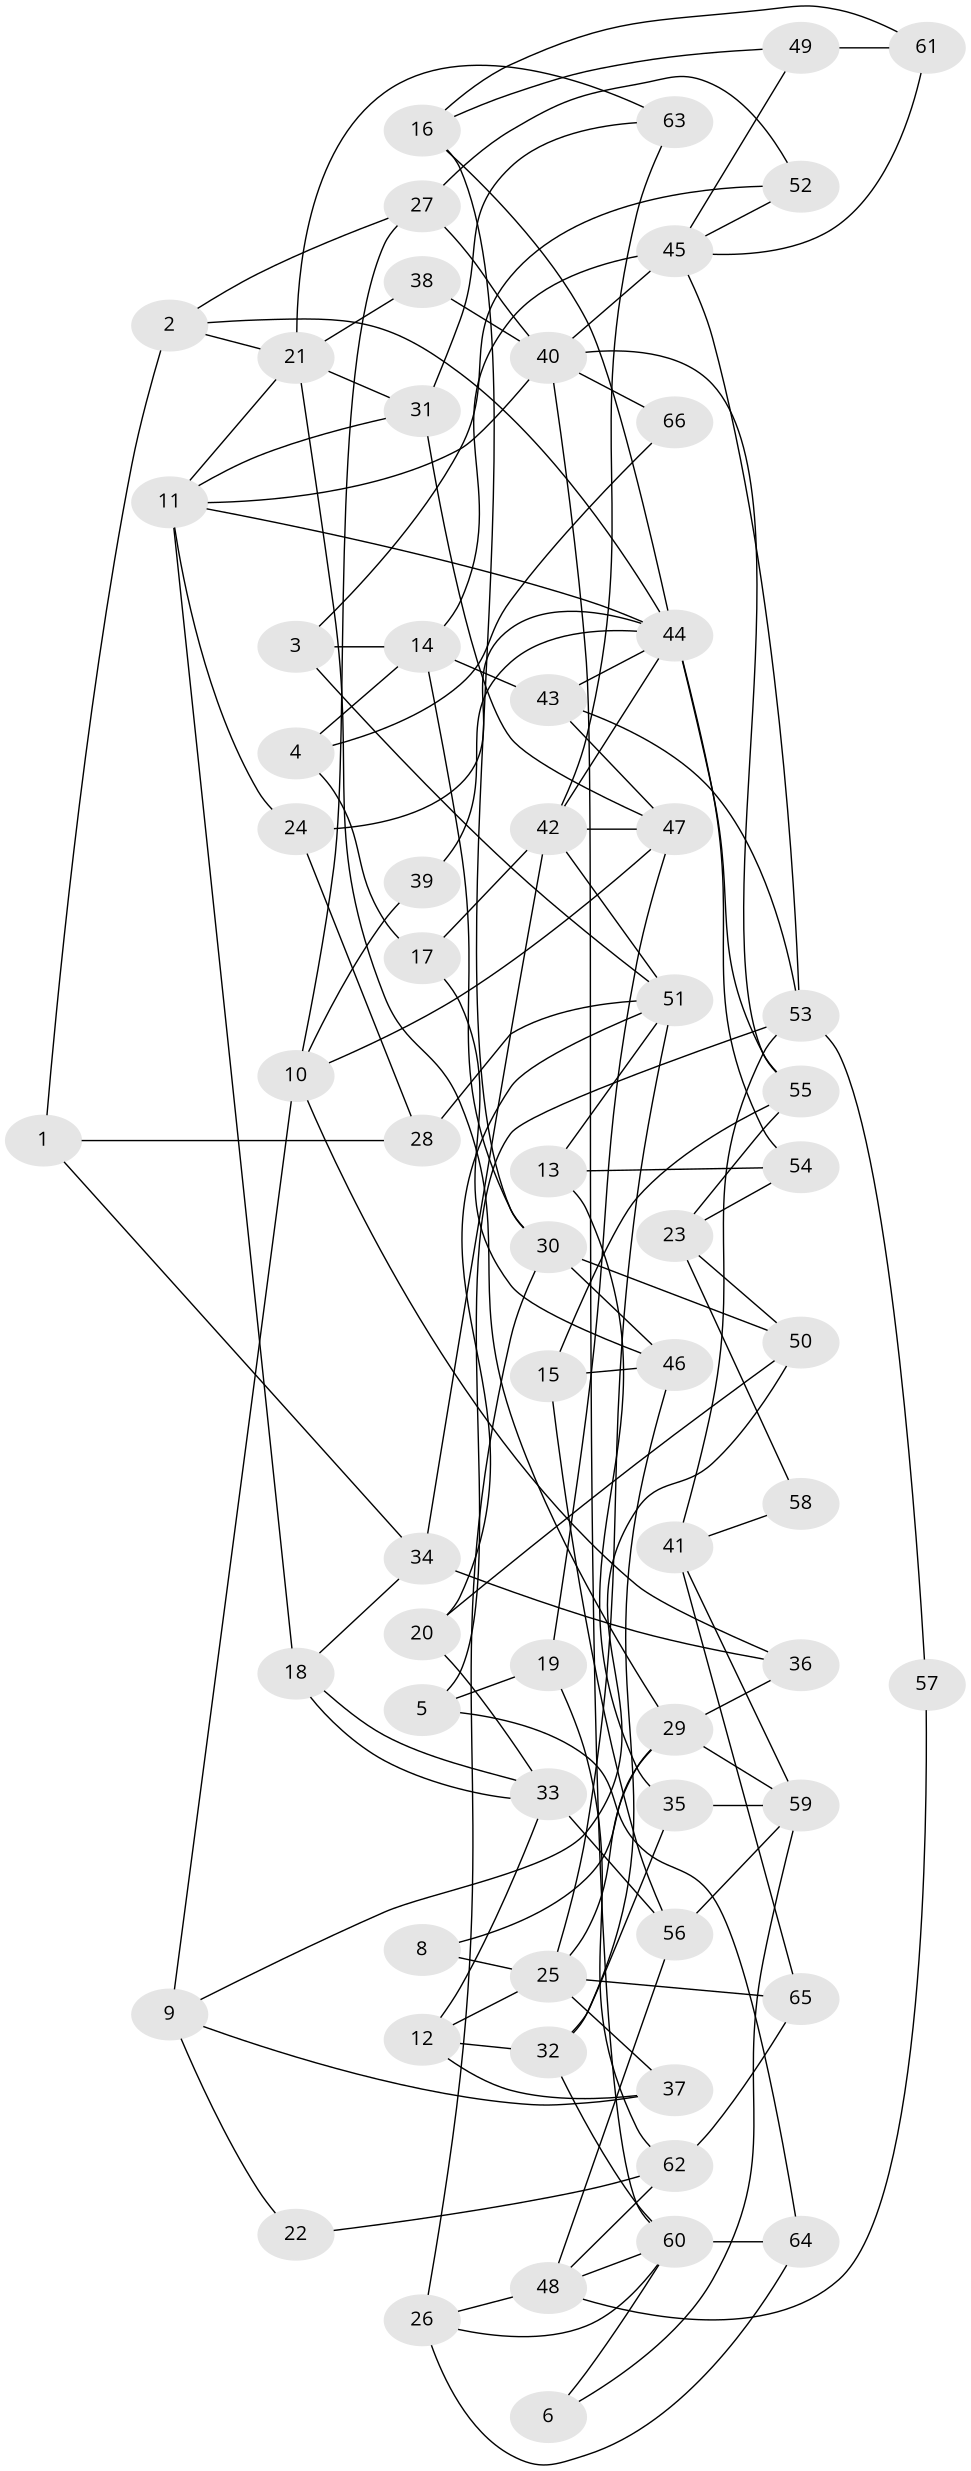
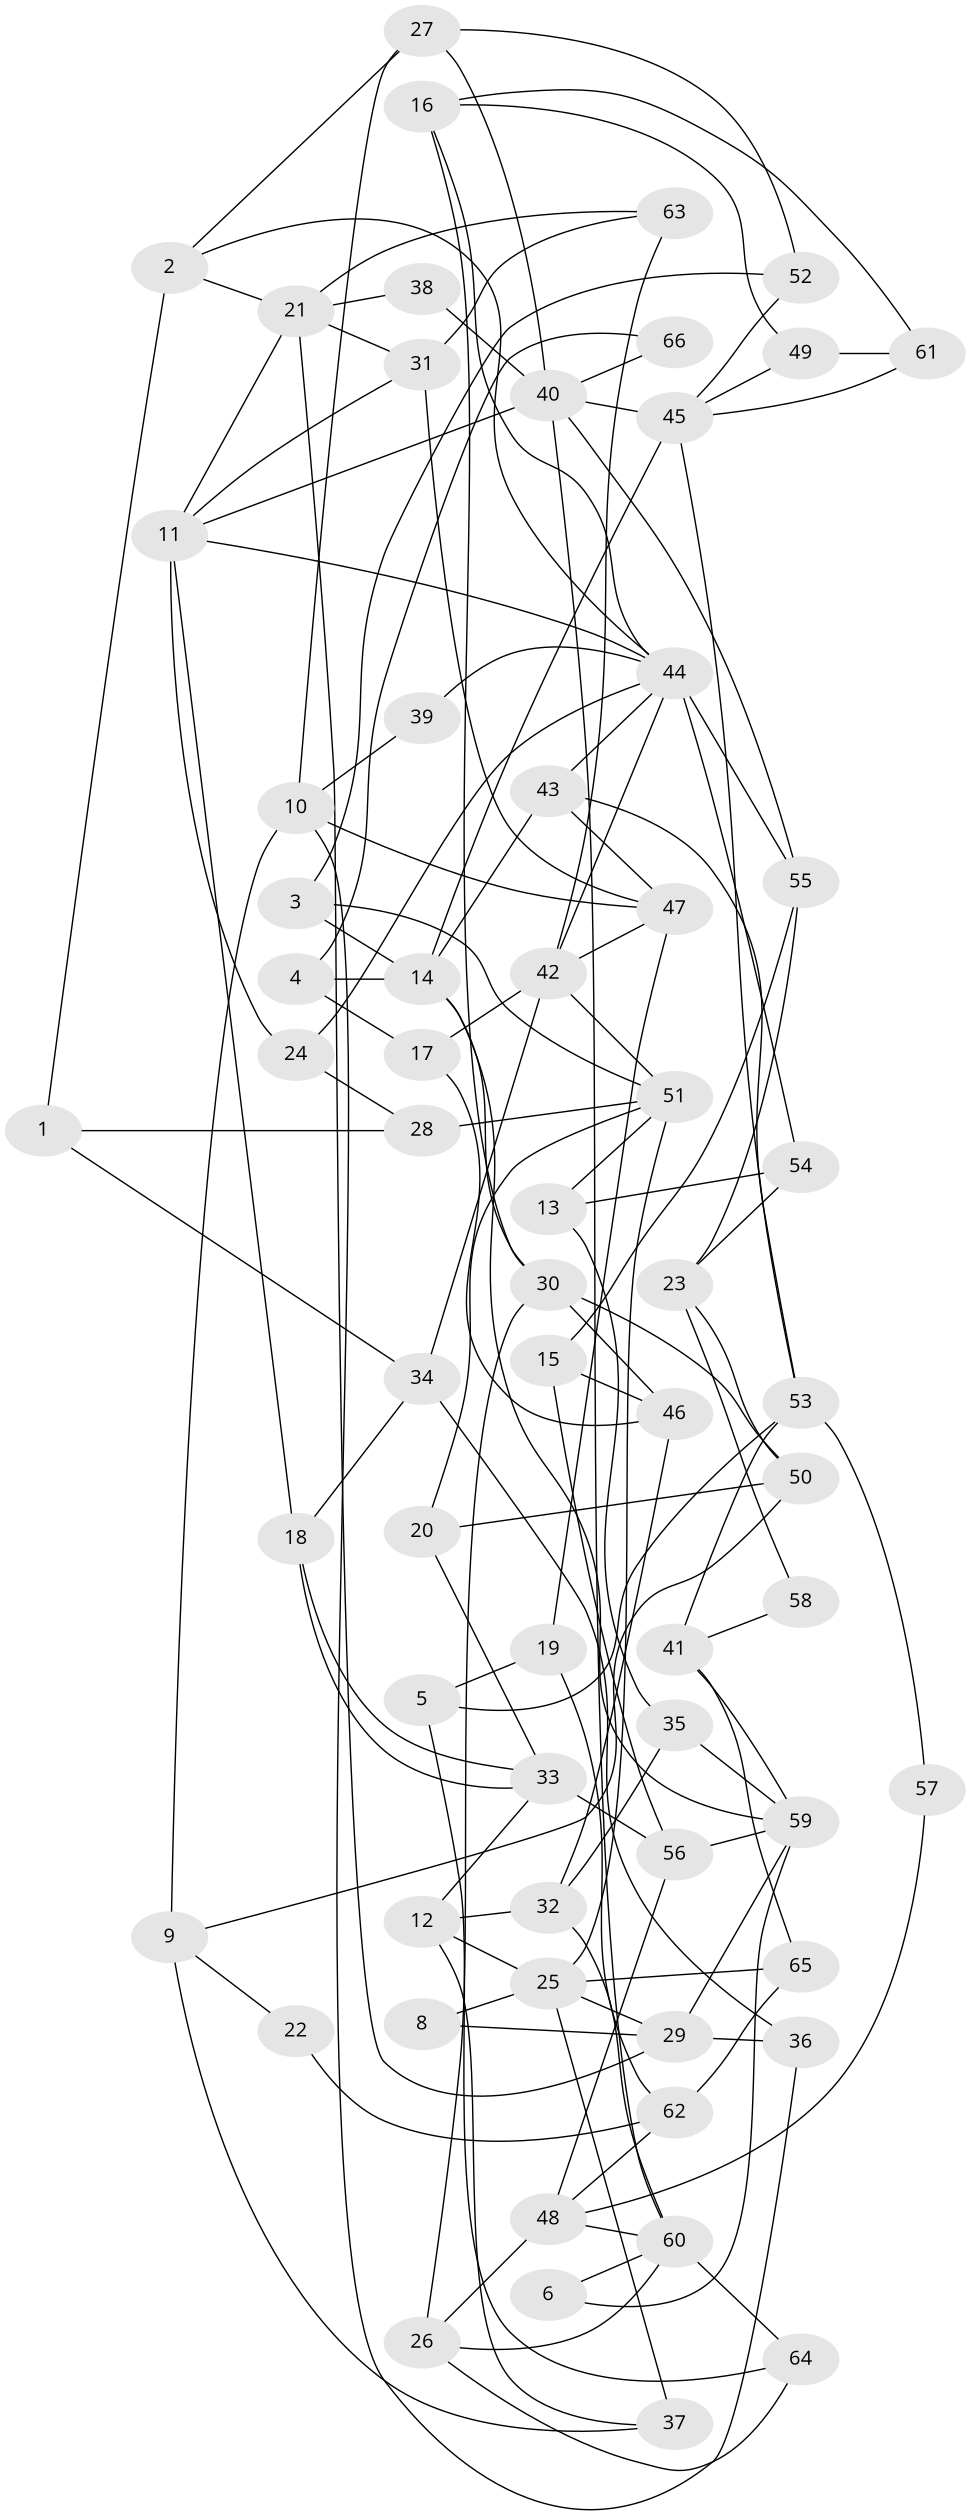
none -> (538, 1454)
